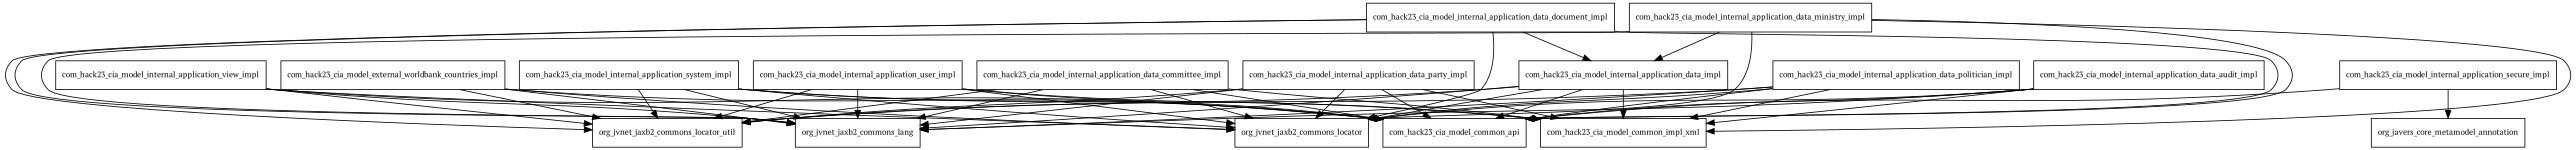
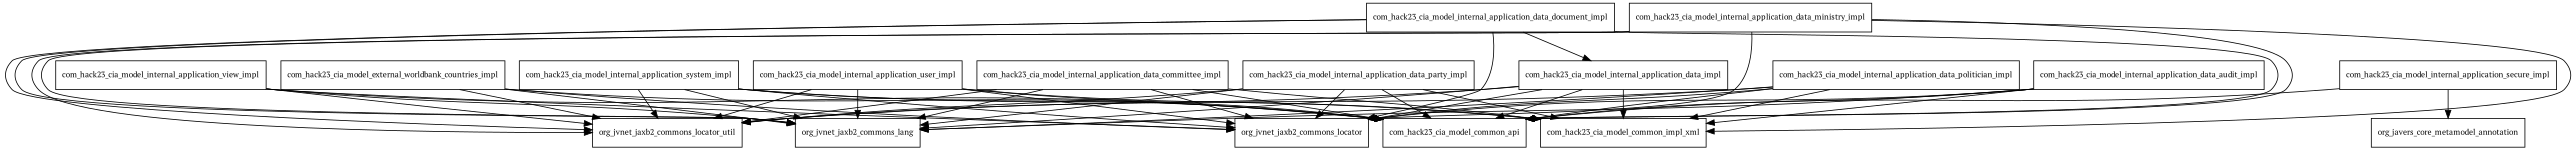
(1691, 45) -> (542, 39)
